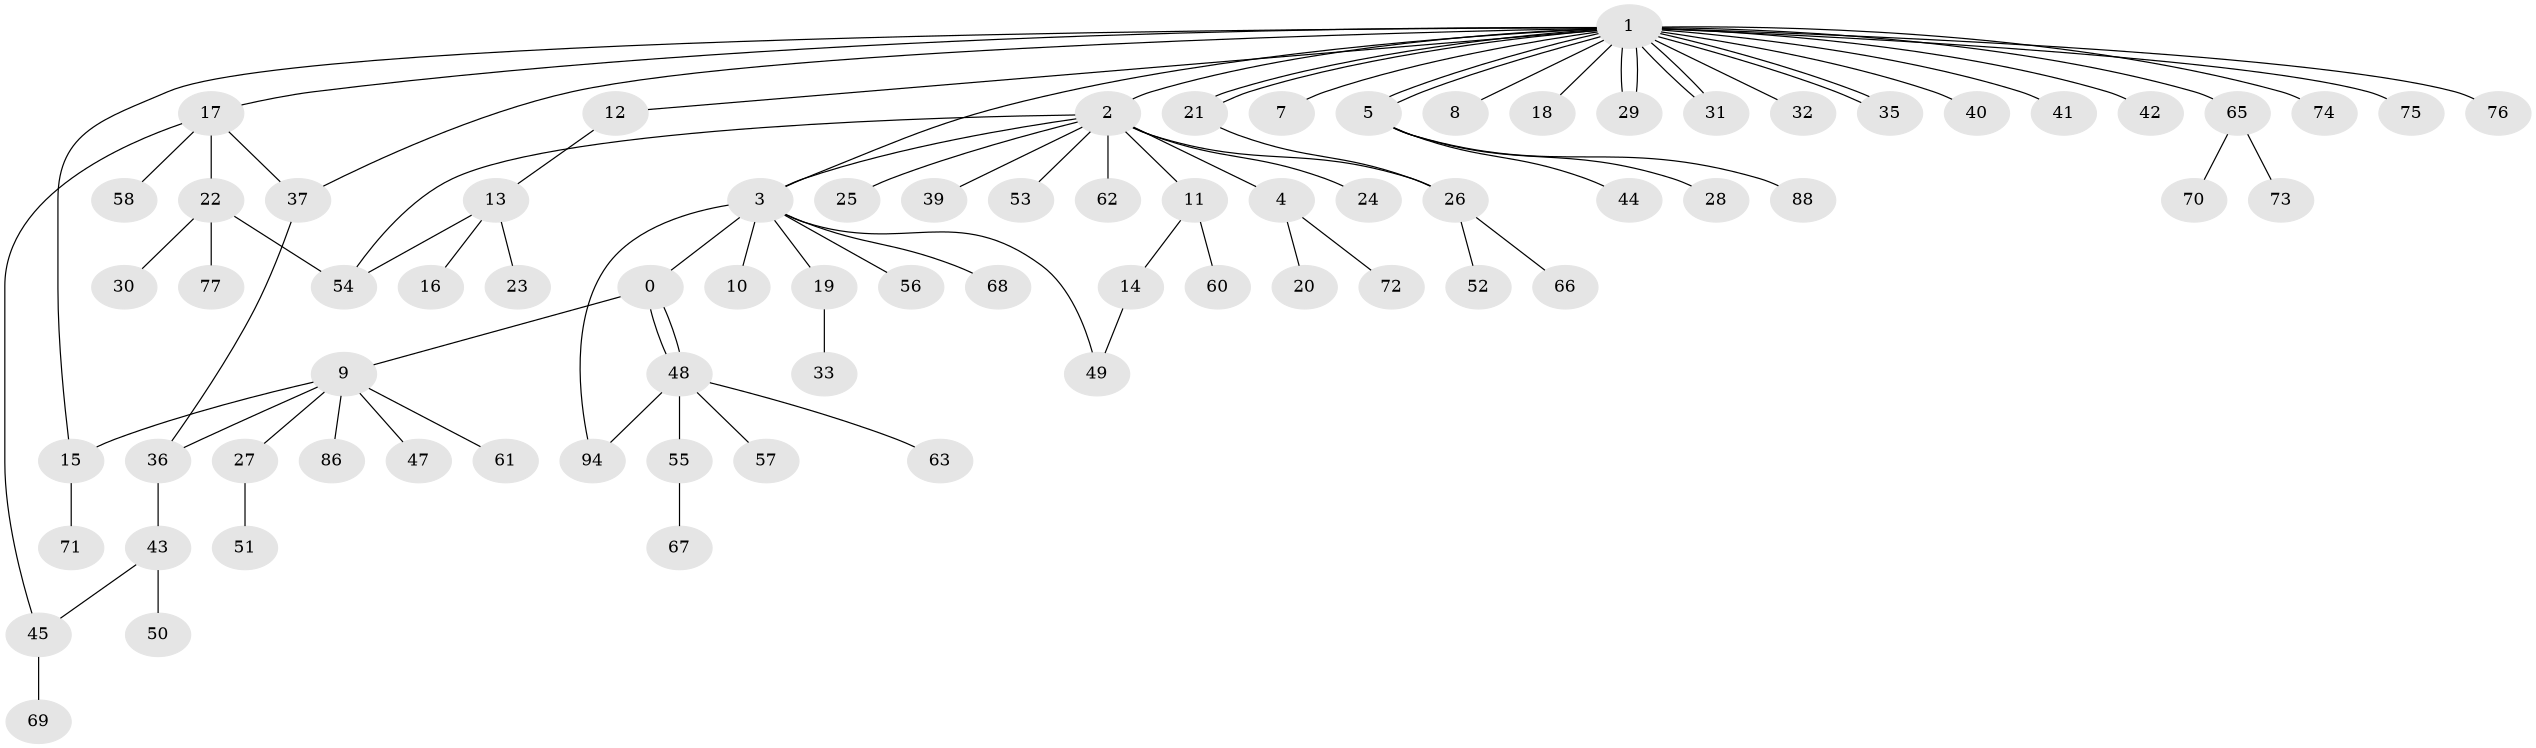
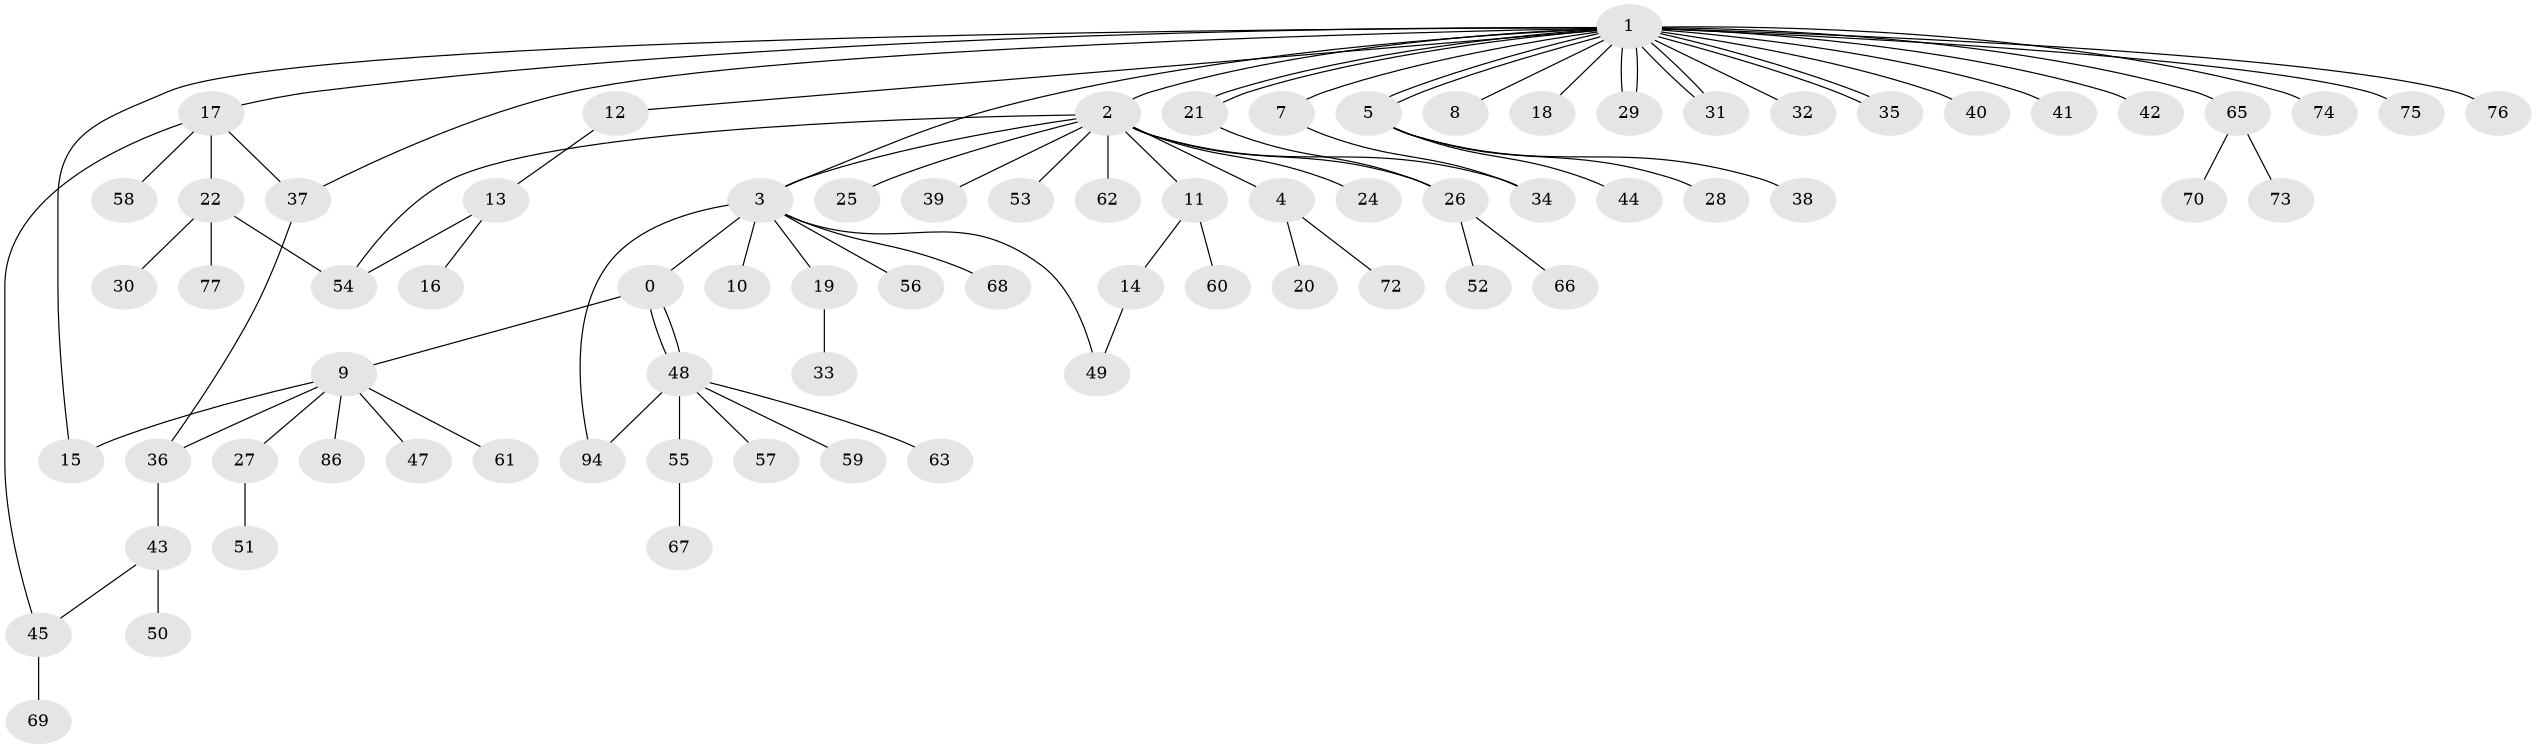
none -> (1542, 200)
(1803, 200) -> (1803, 200)
(518, 287) -> none
none -> (853, 461)
(71, 548) -> none
